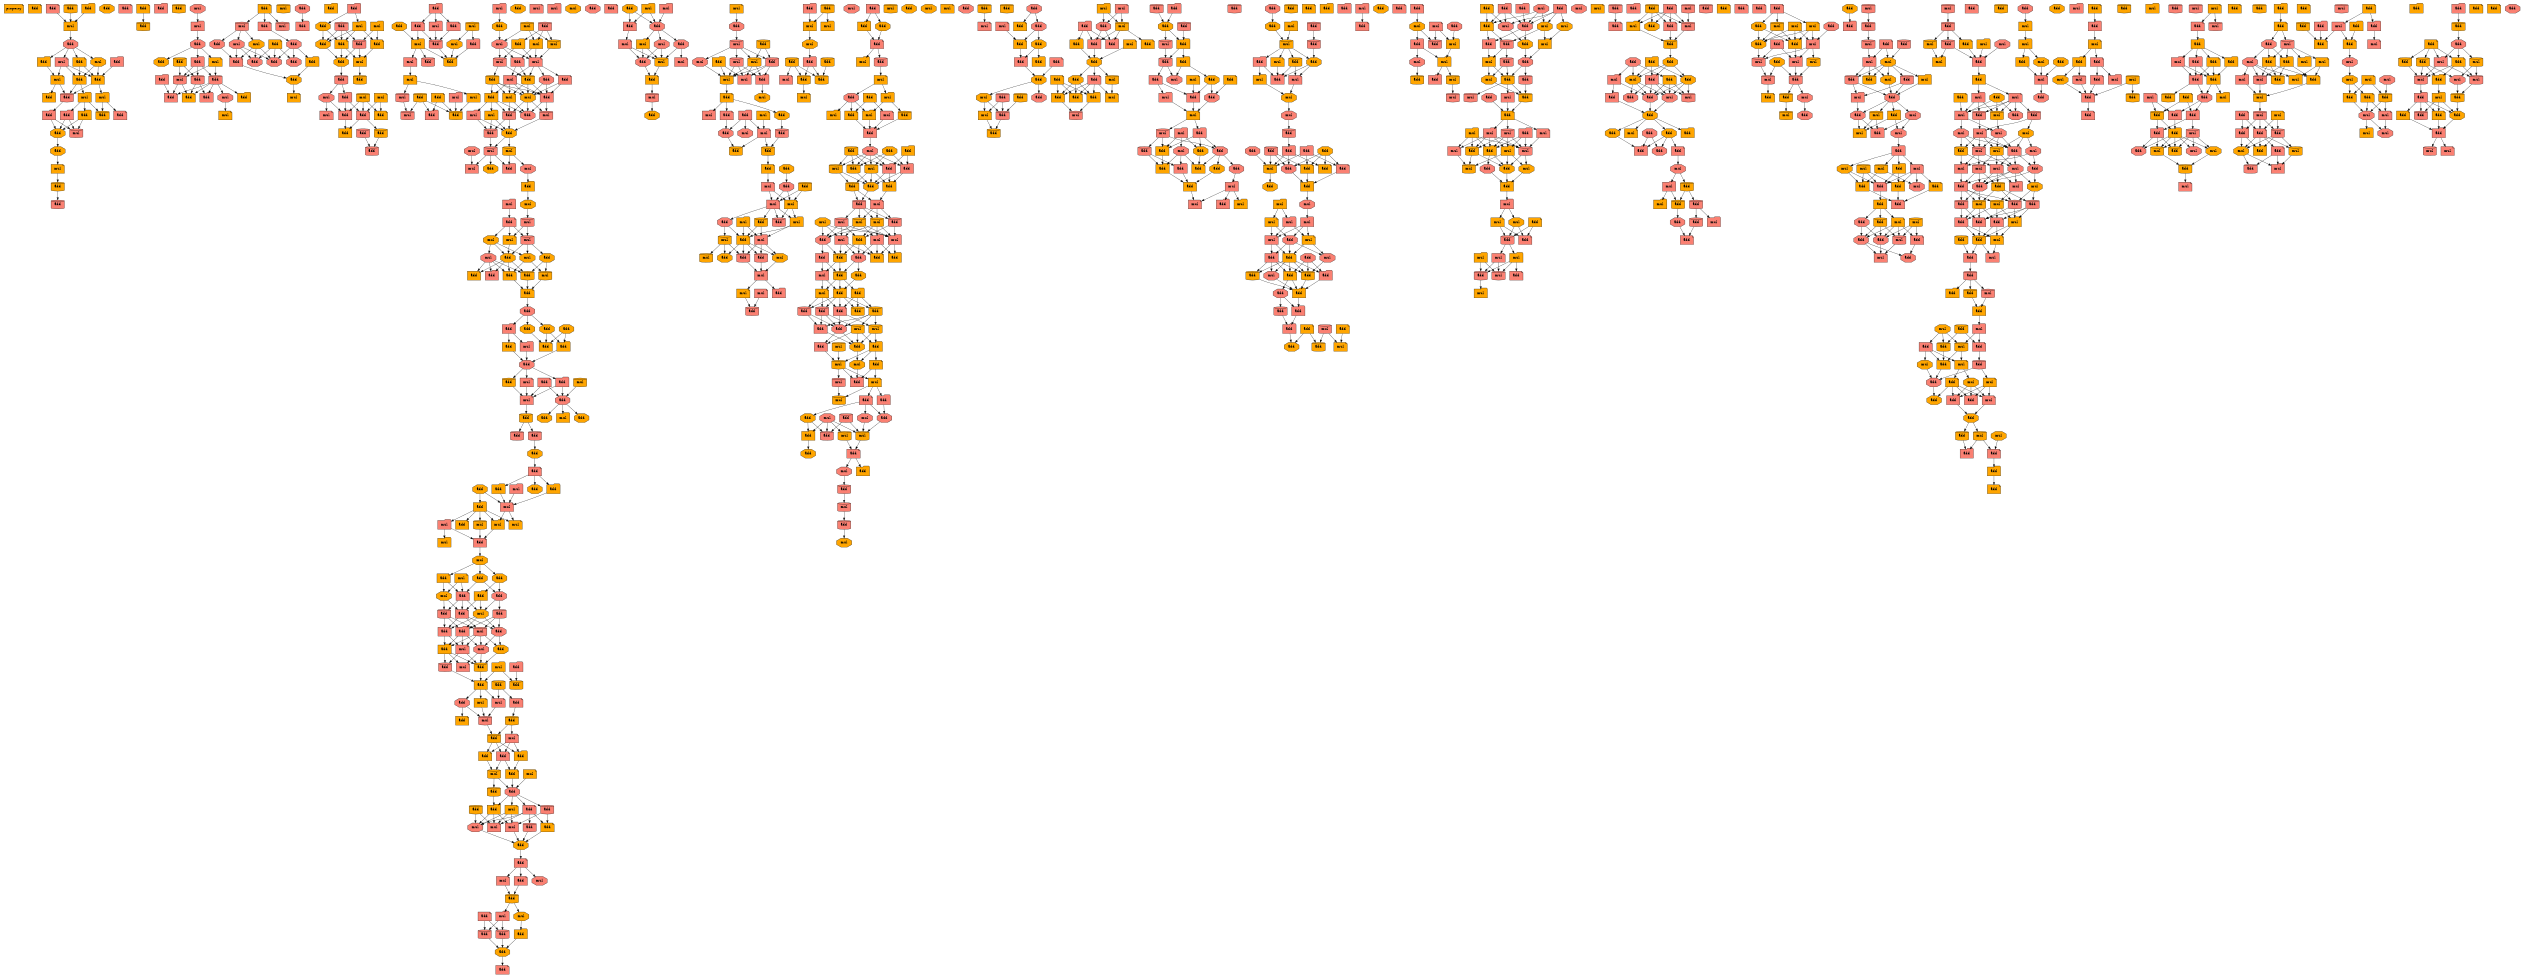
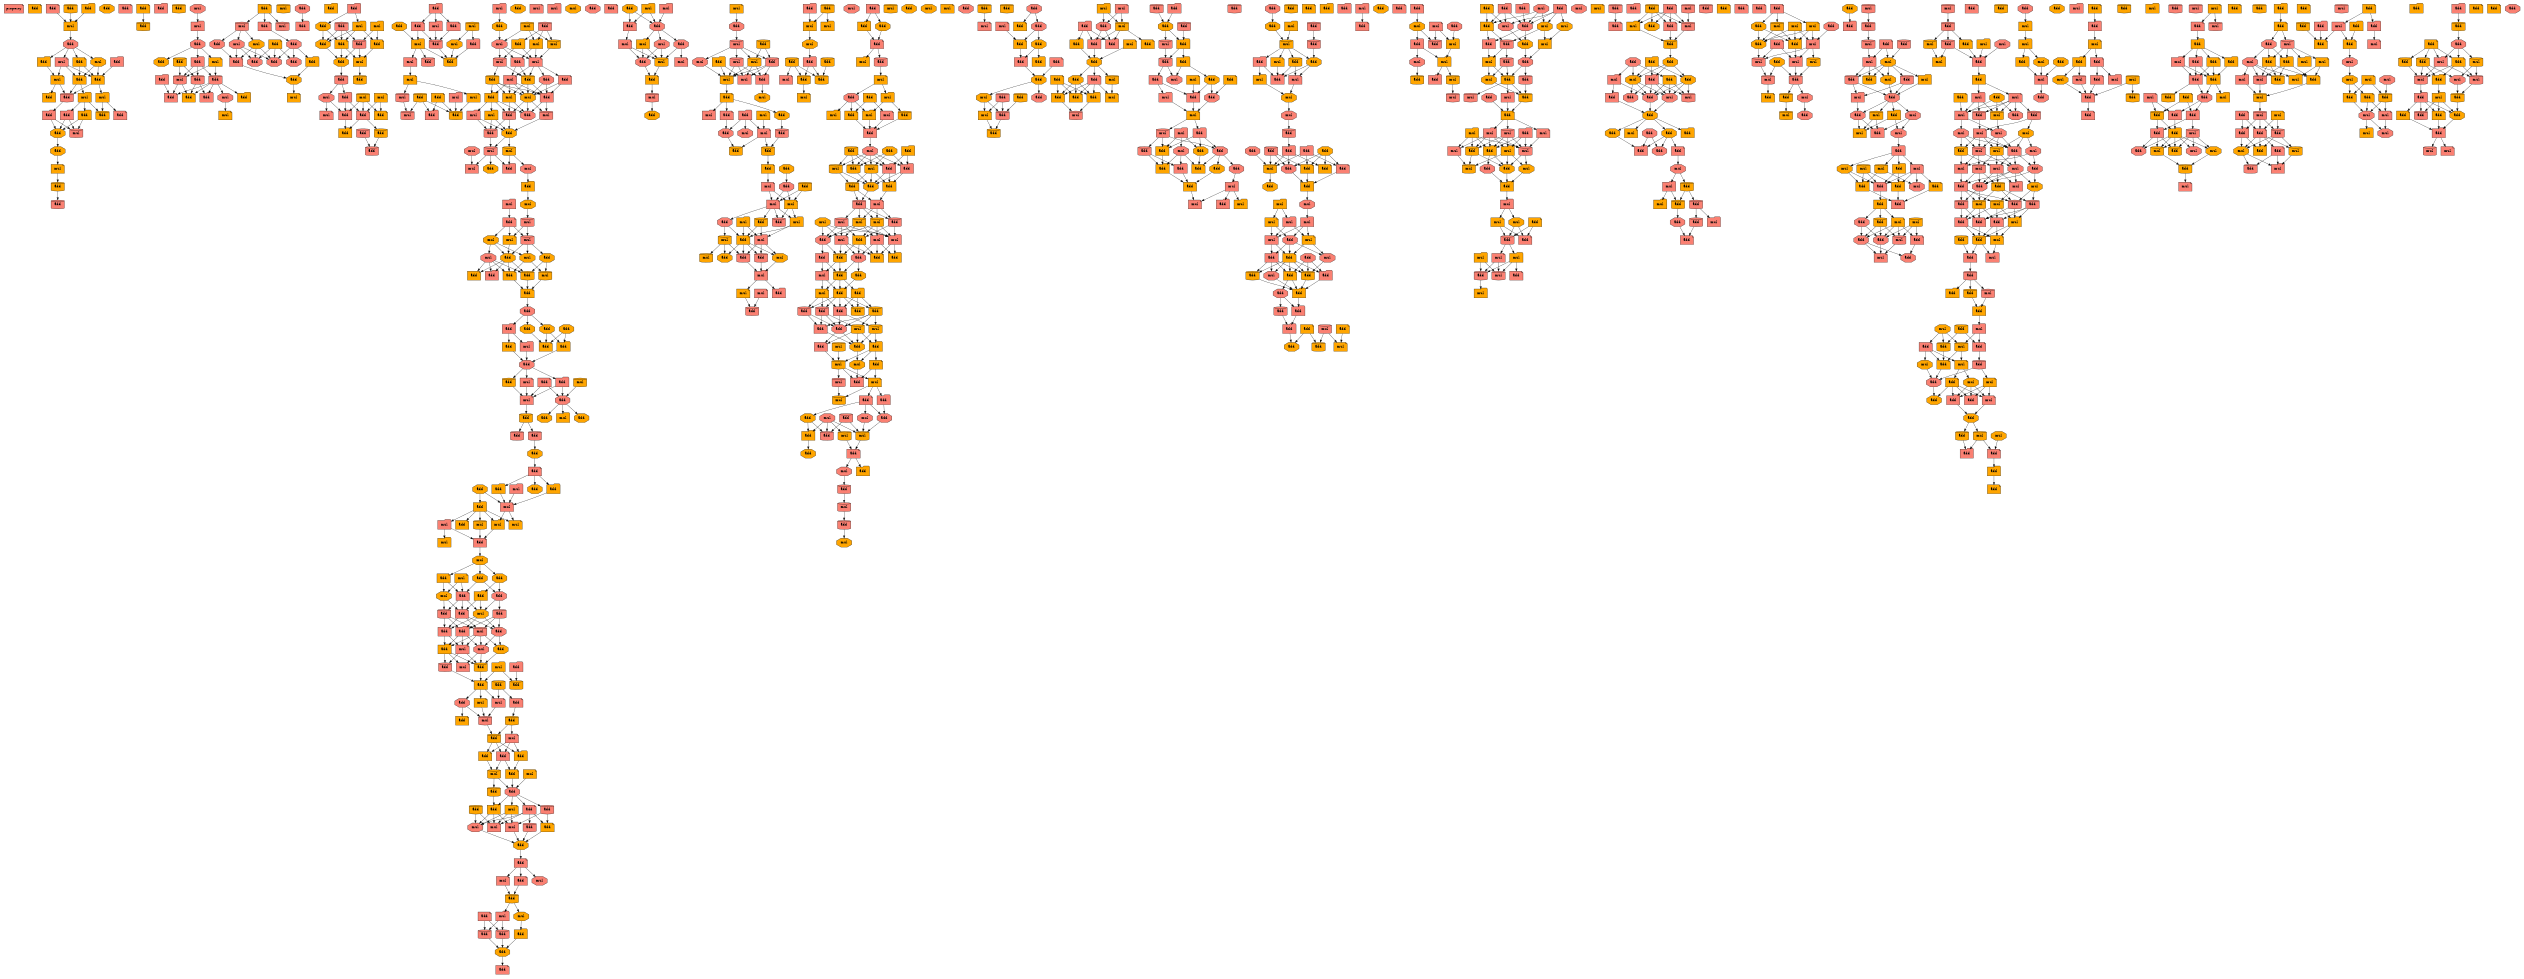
(14, 9) -> (14, 9)
